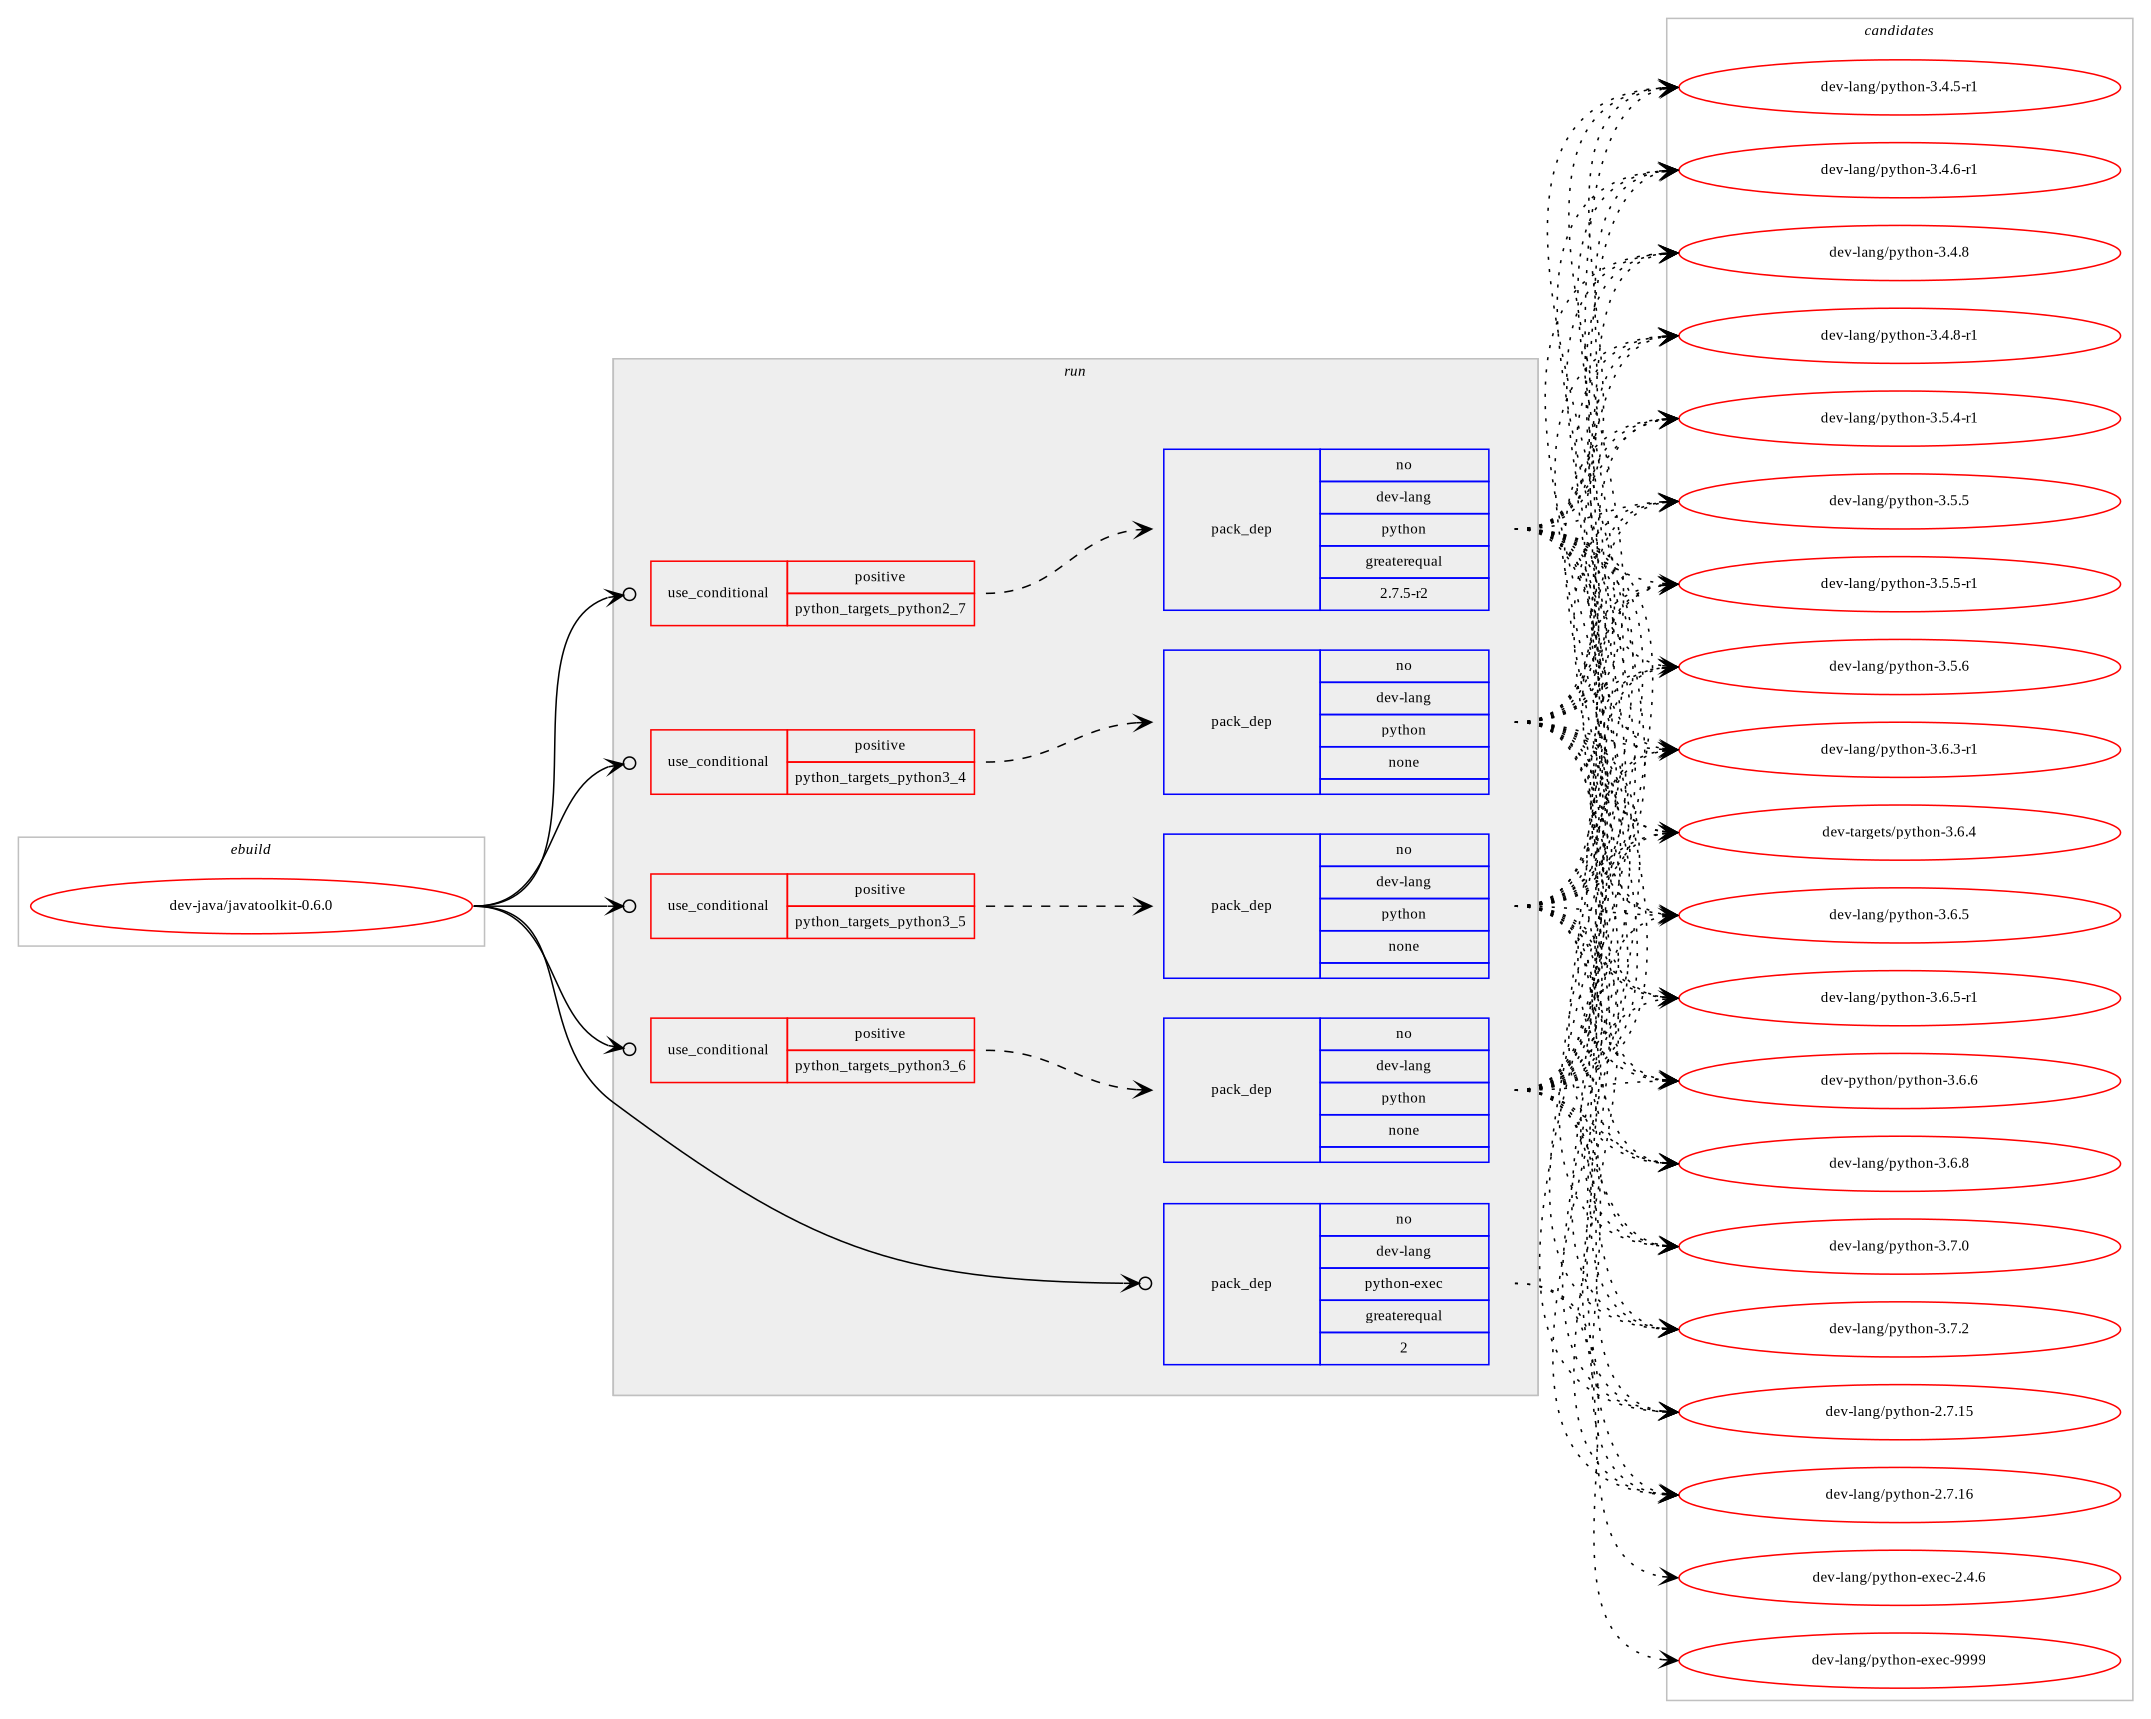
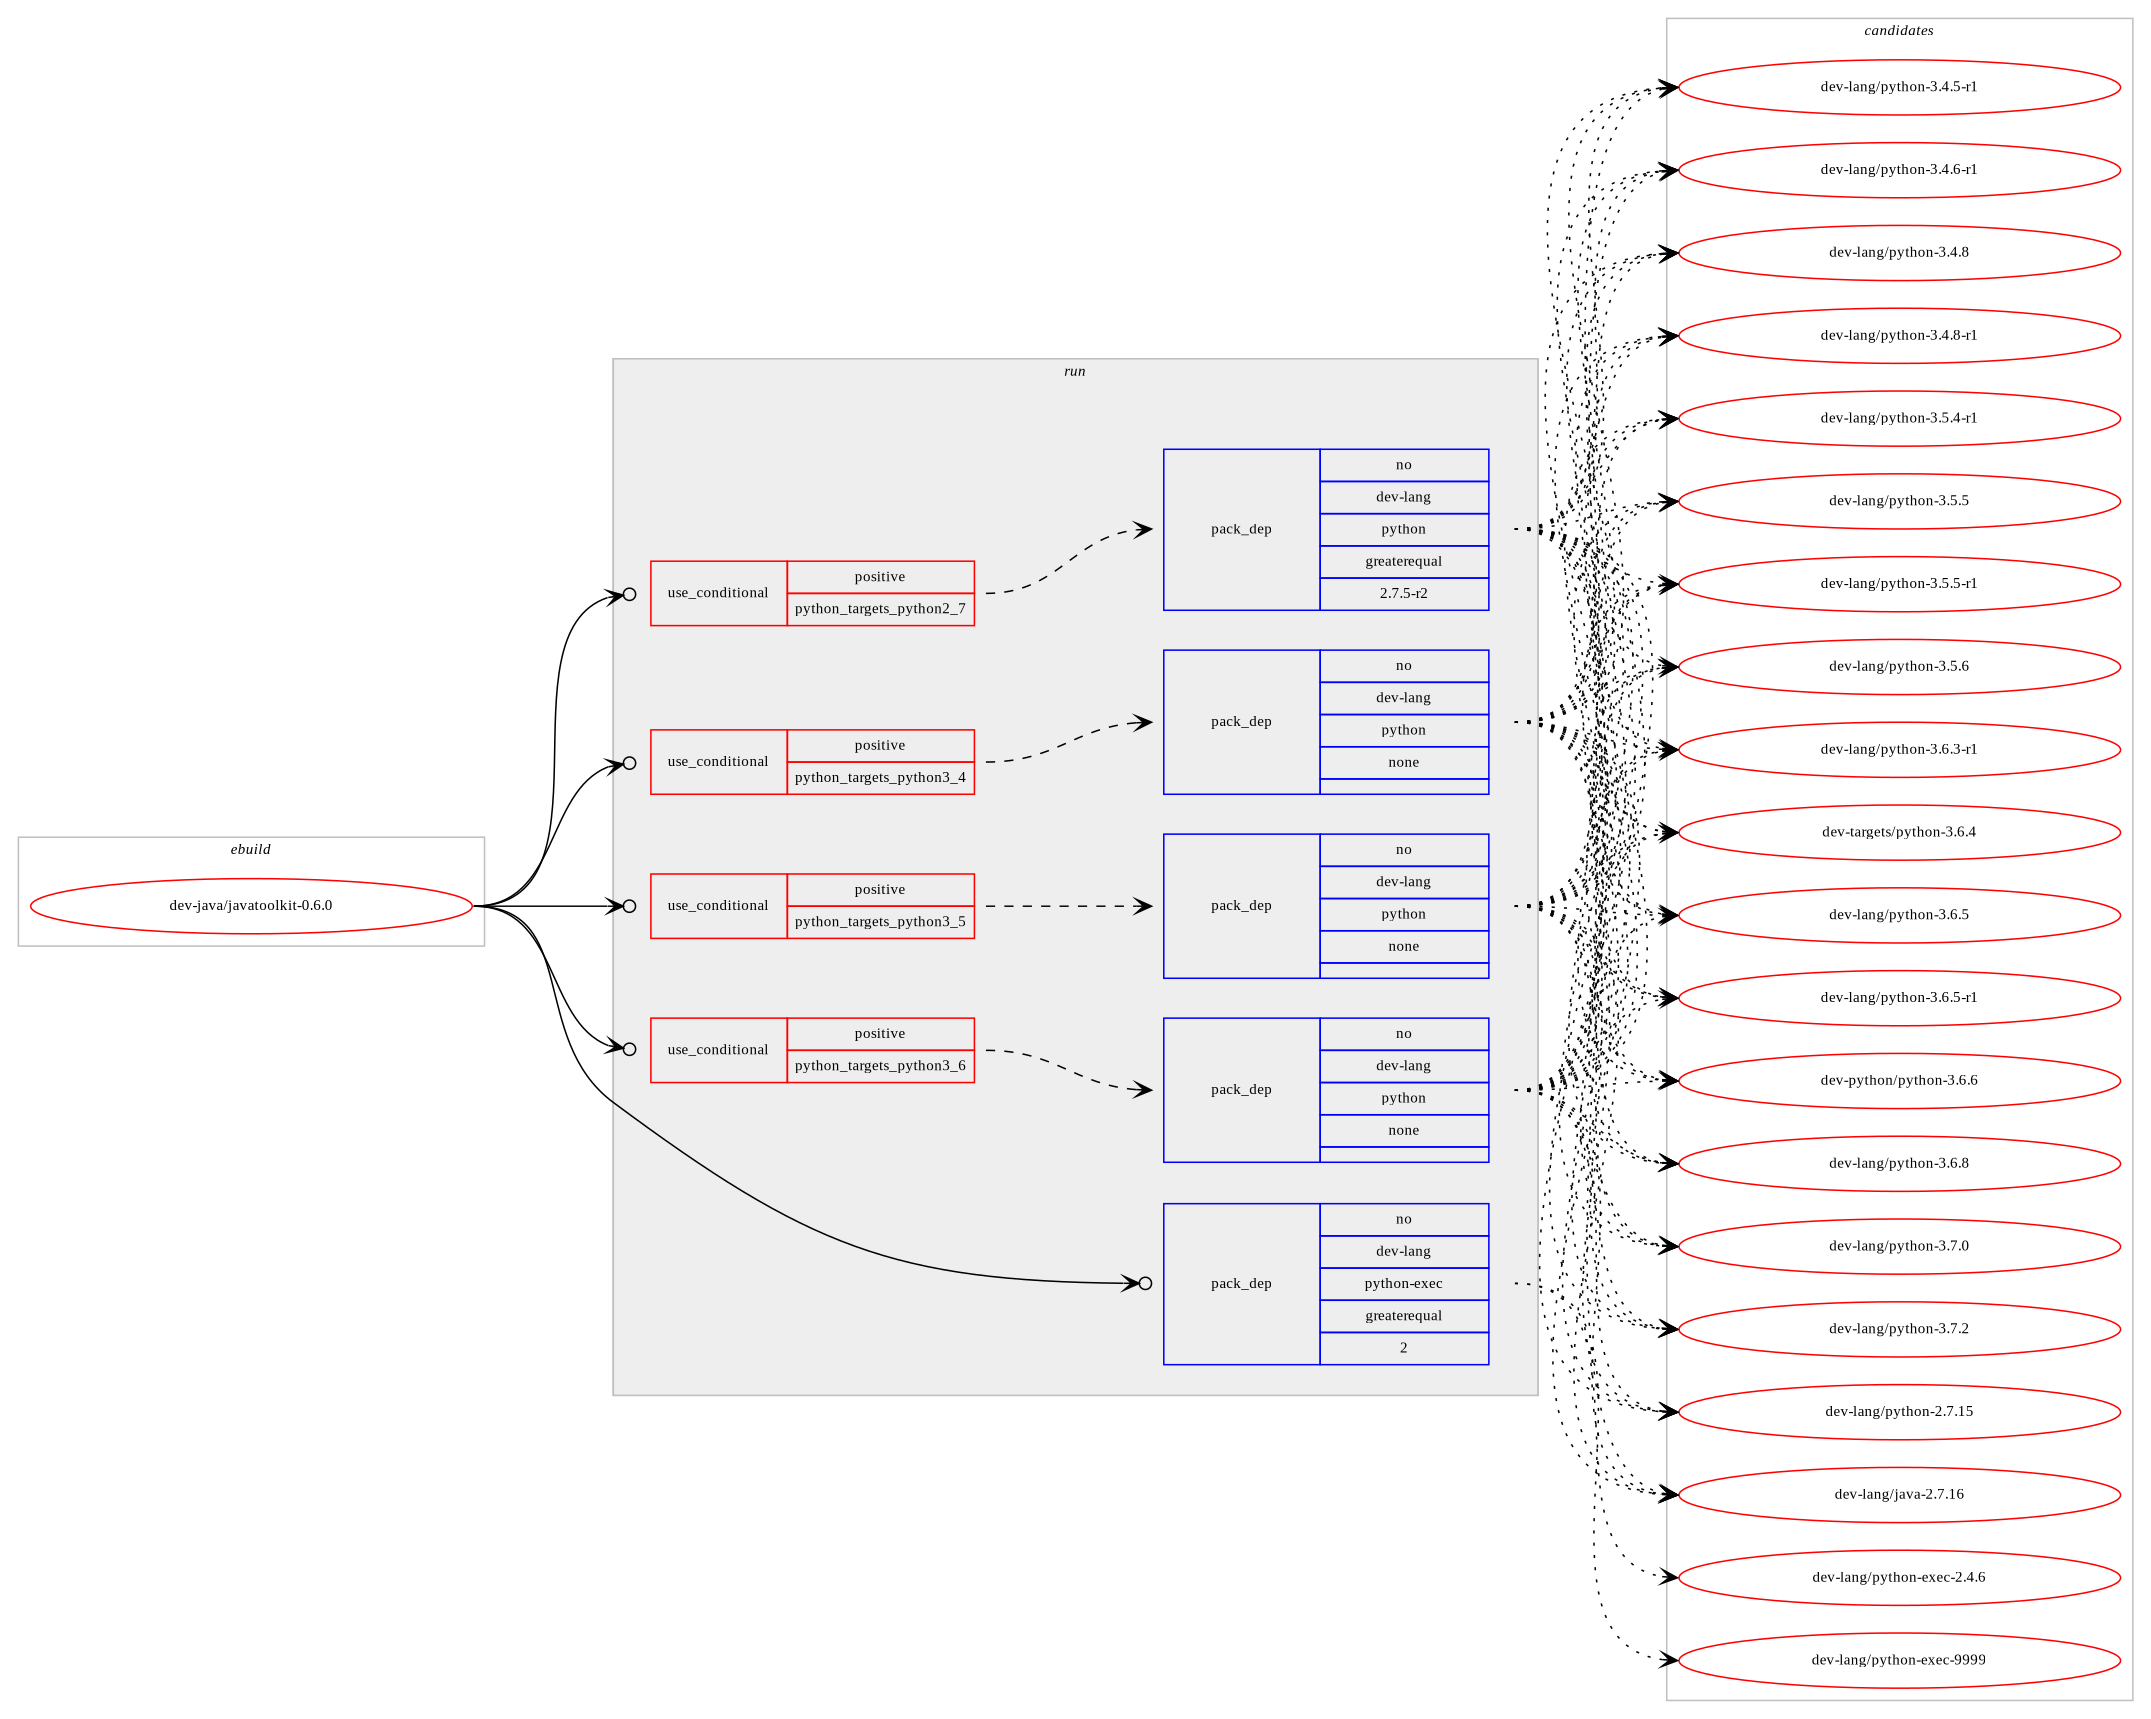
(1900, 1495) -> (1900, 1495)
